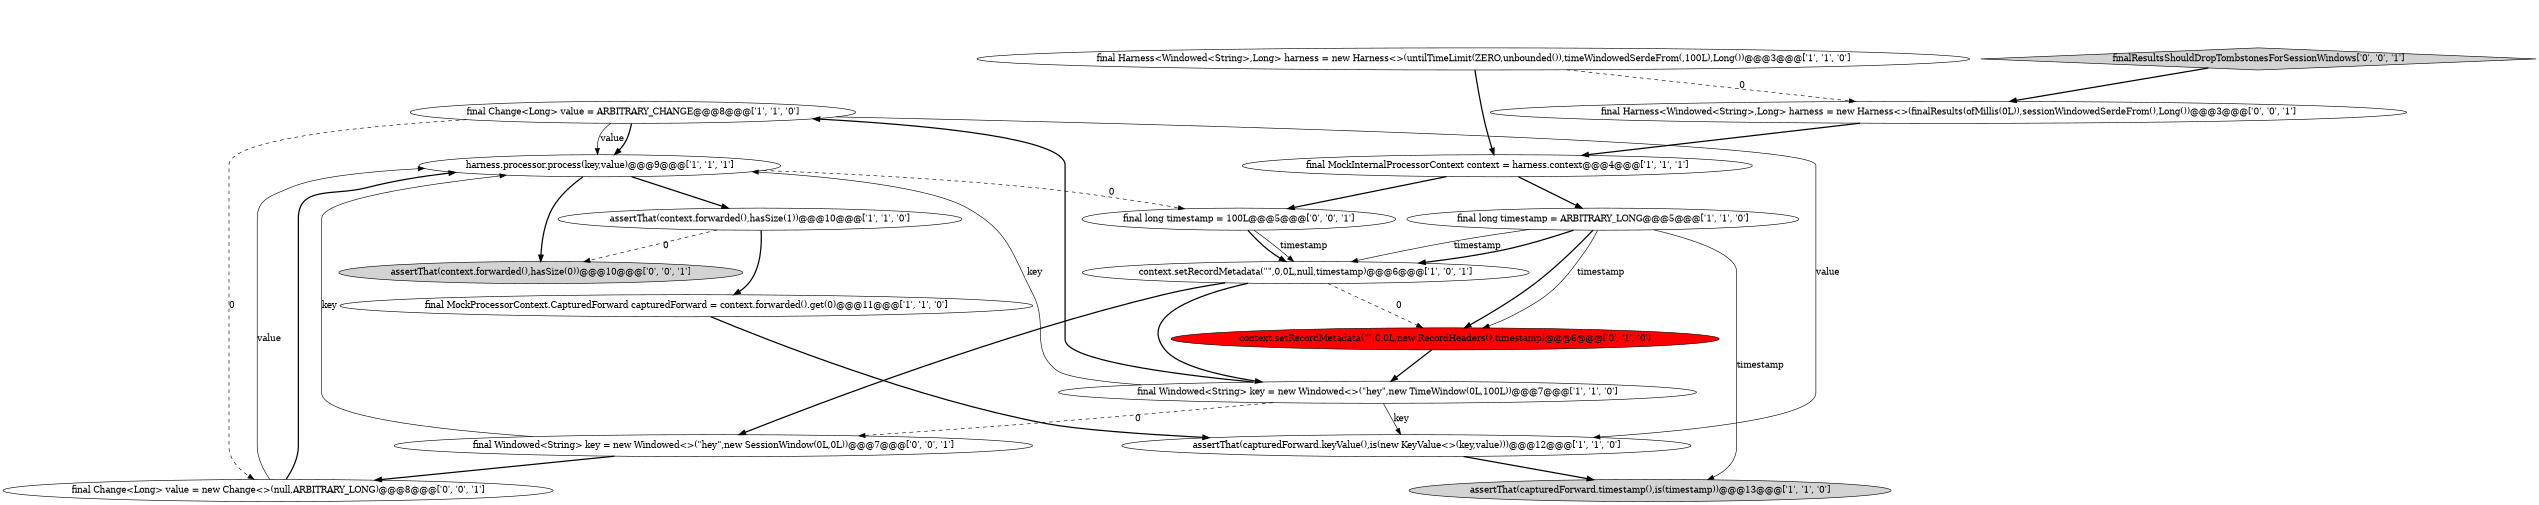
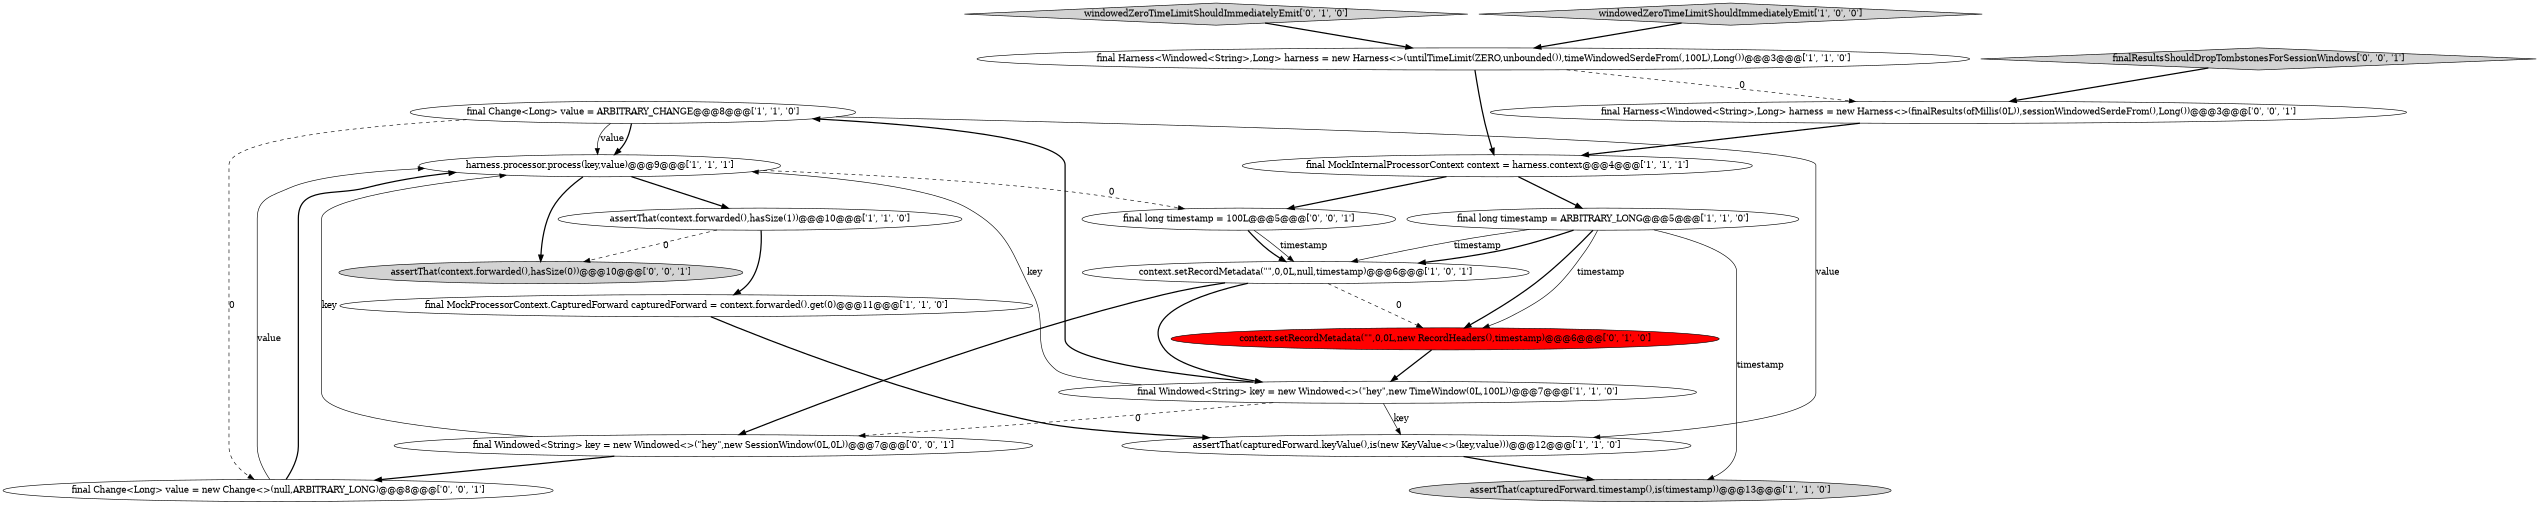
none -> (1216, 14)
none -> (1731, 14)
